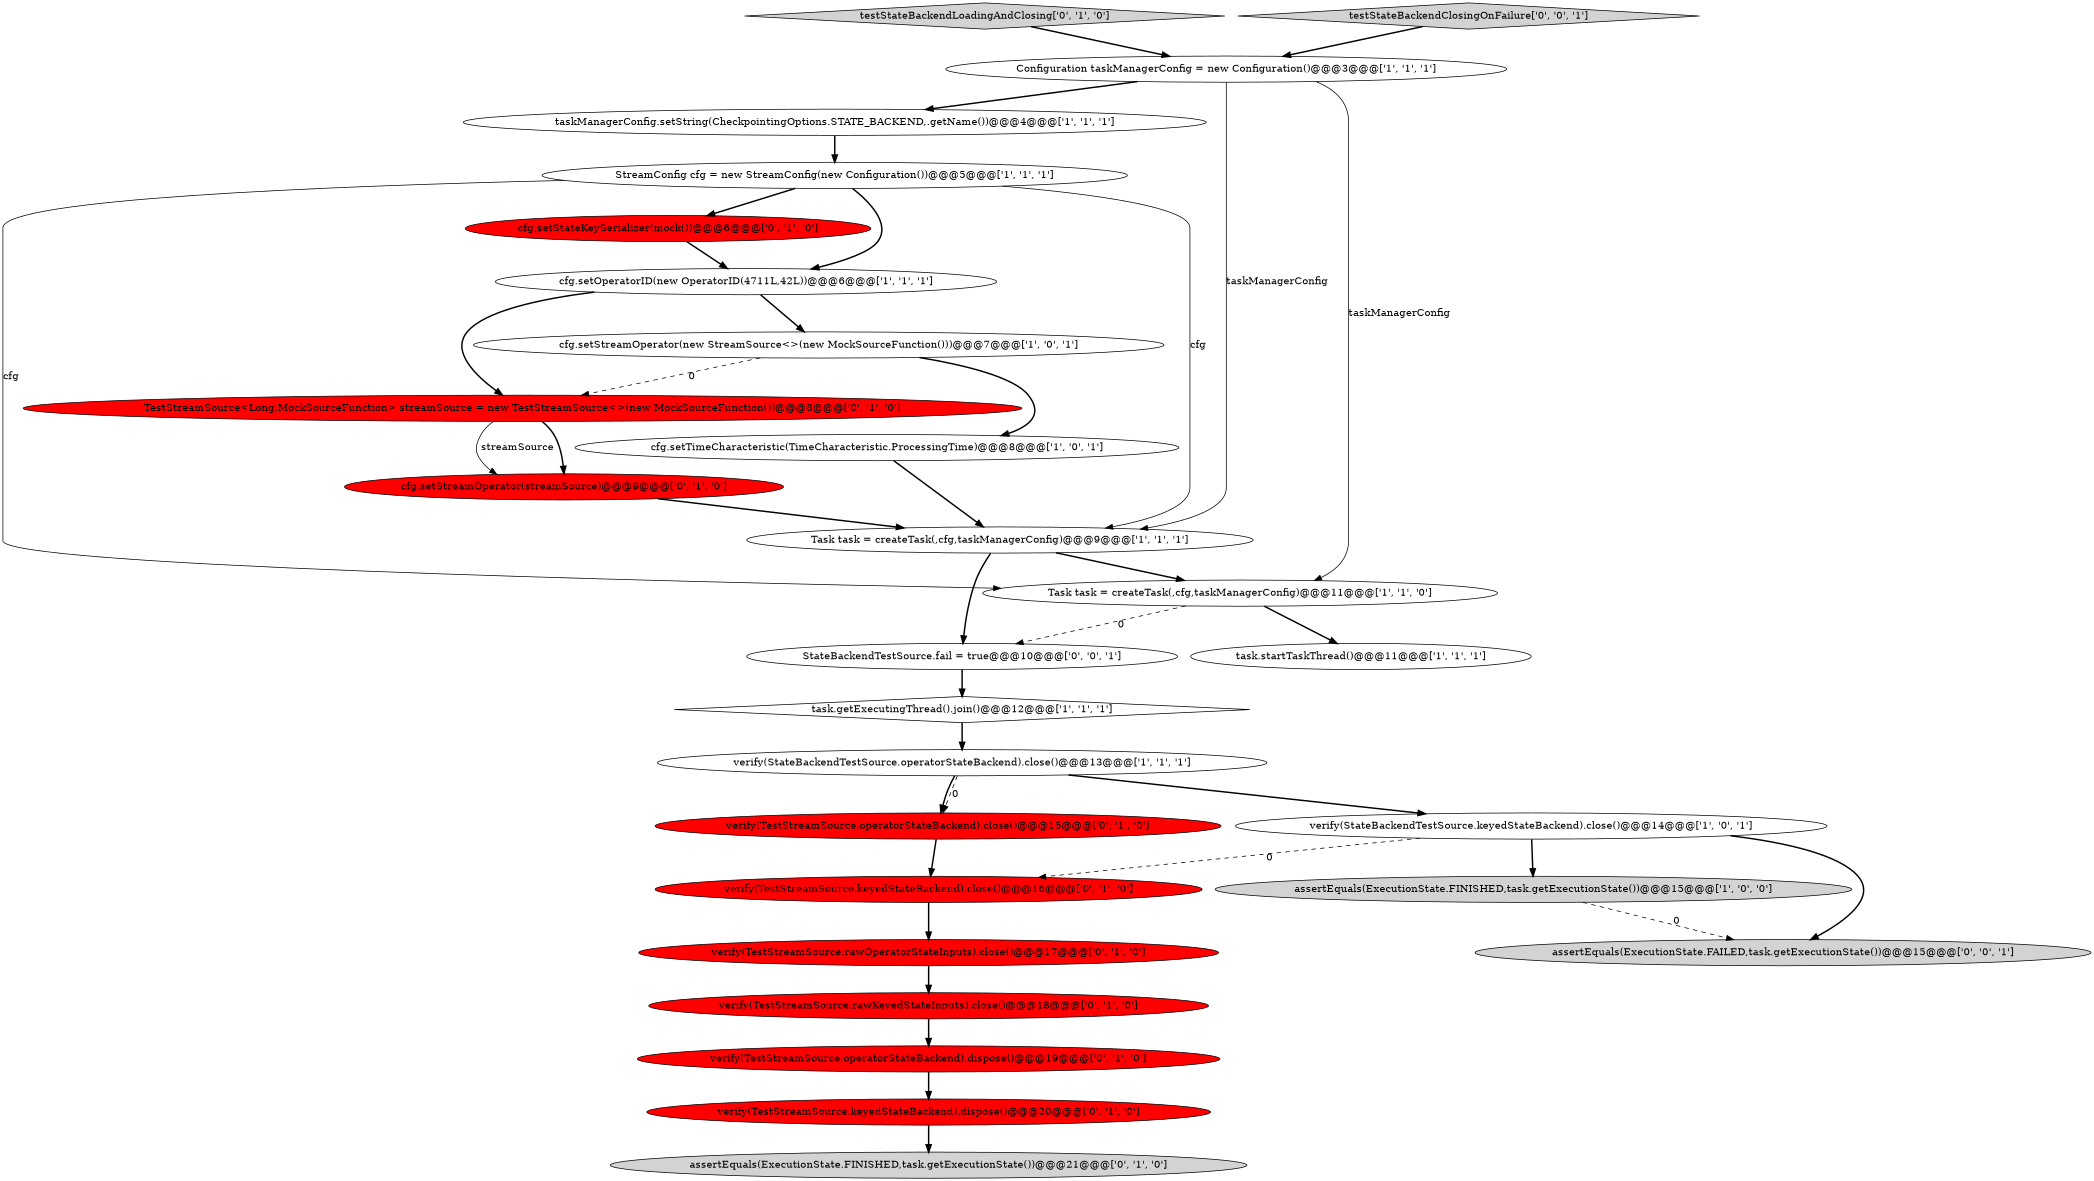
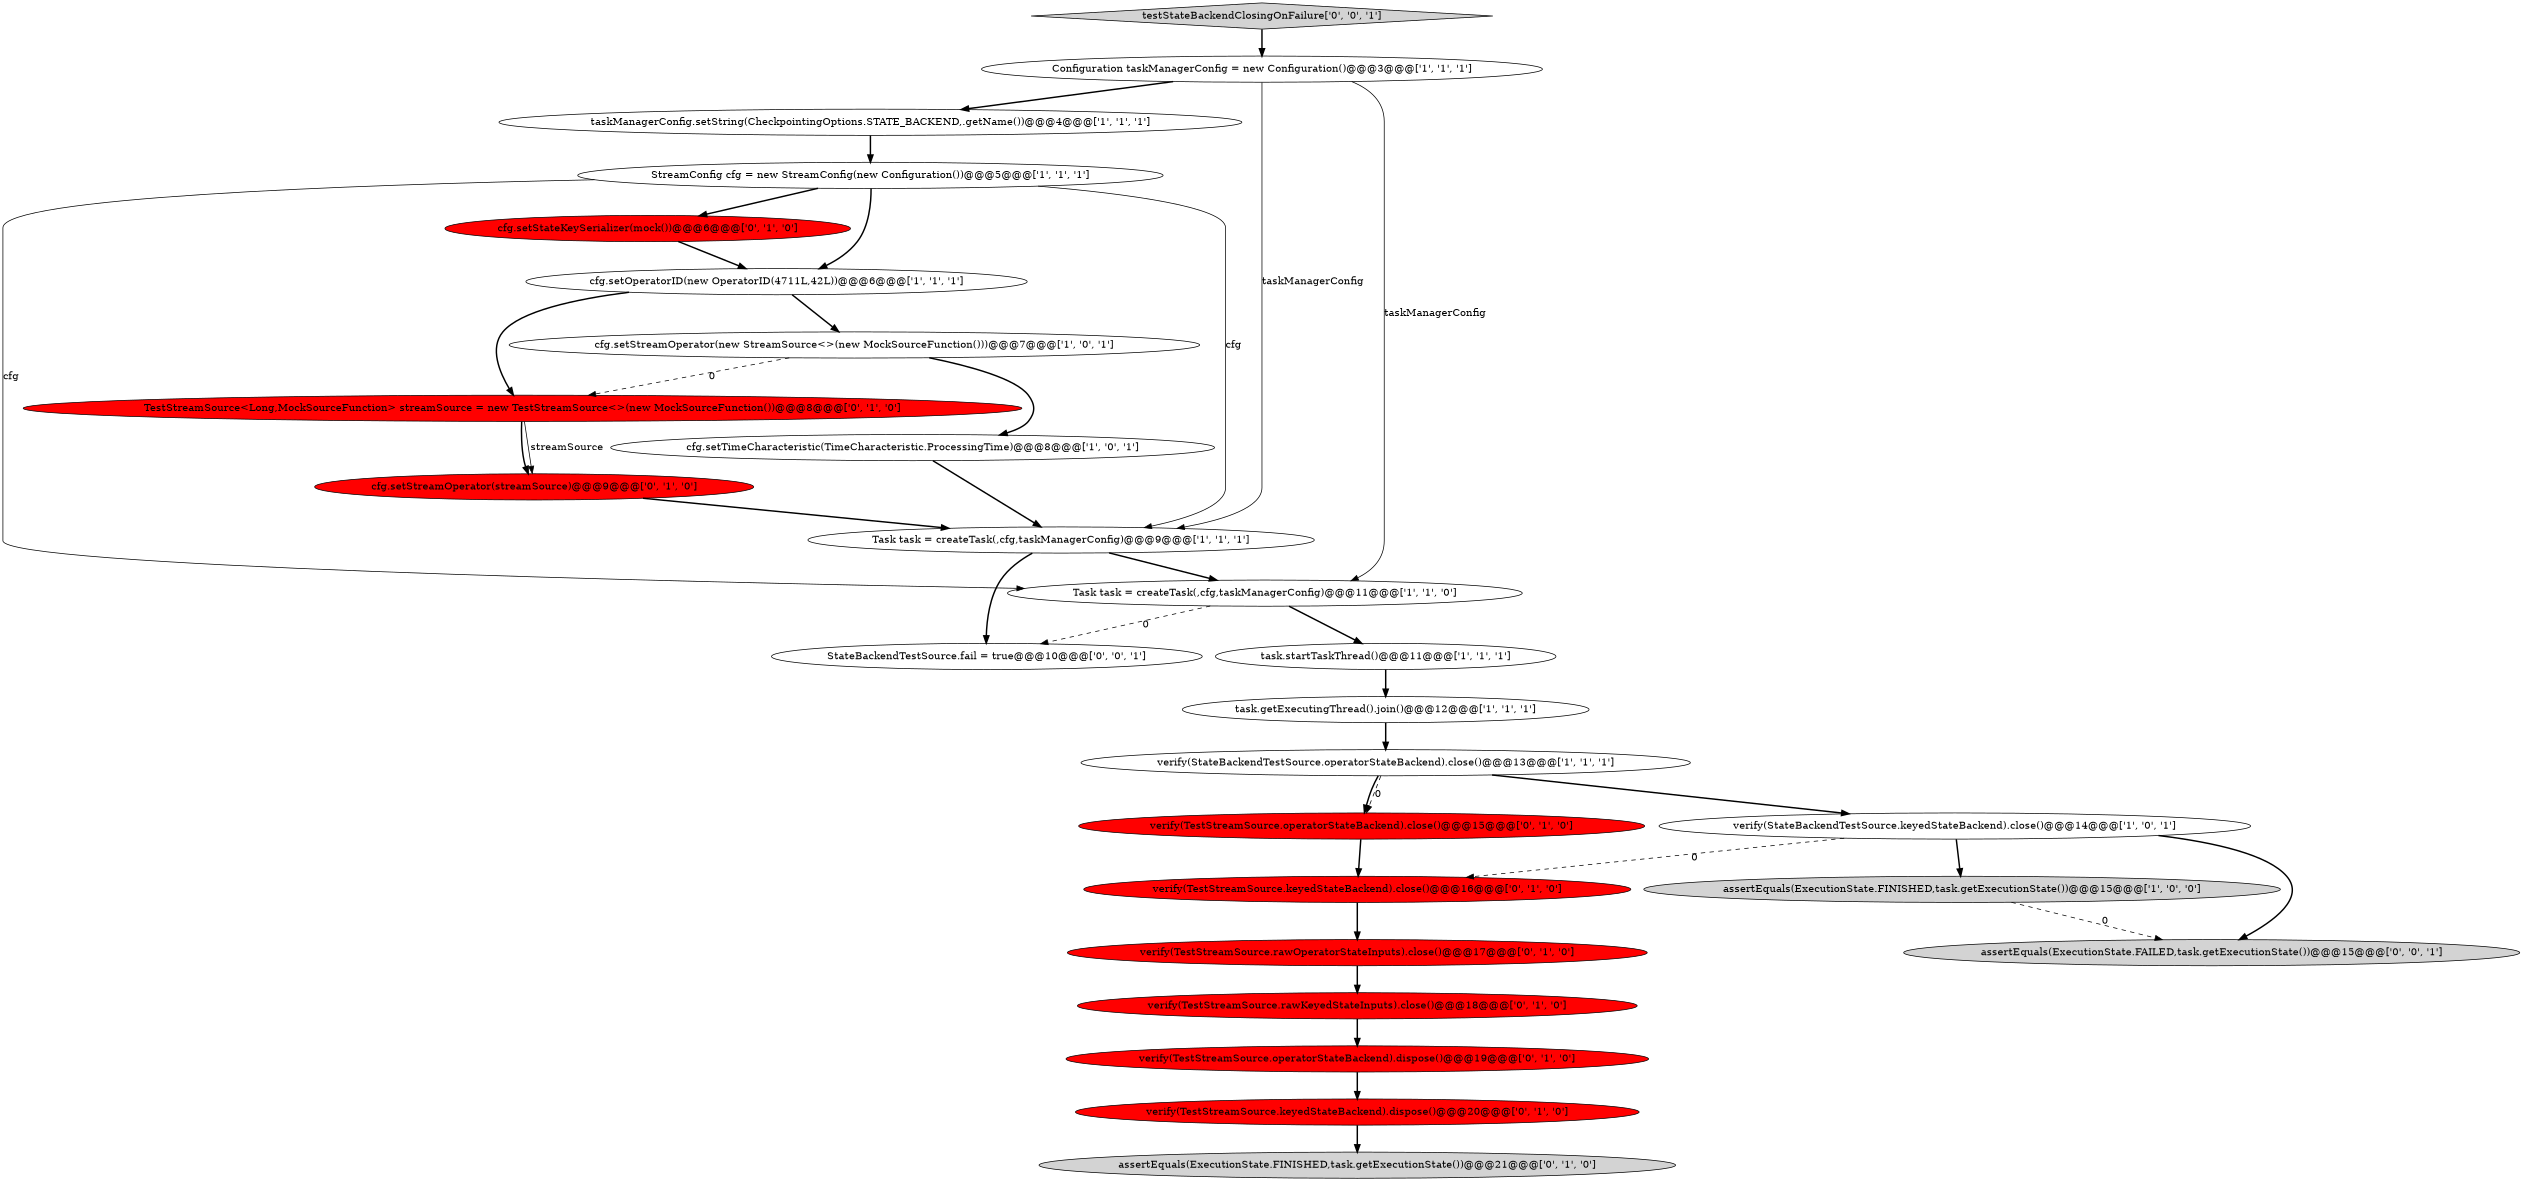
(985, 16) -> none
(962, 679) -> (1386, 679)
(962, 710) -> (1386, 710)
